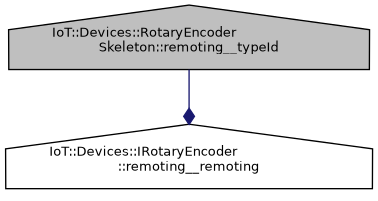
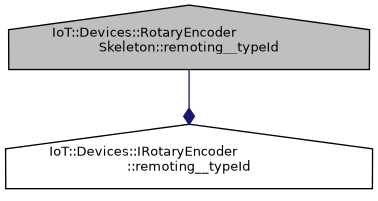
(189, 160) -> (189, 160)
